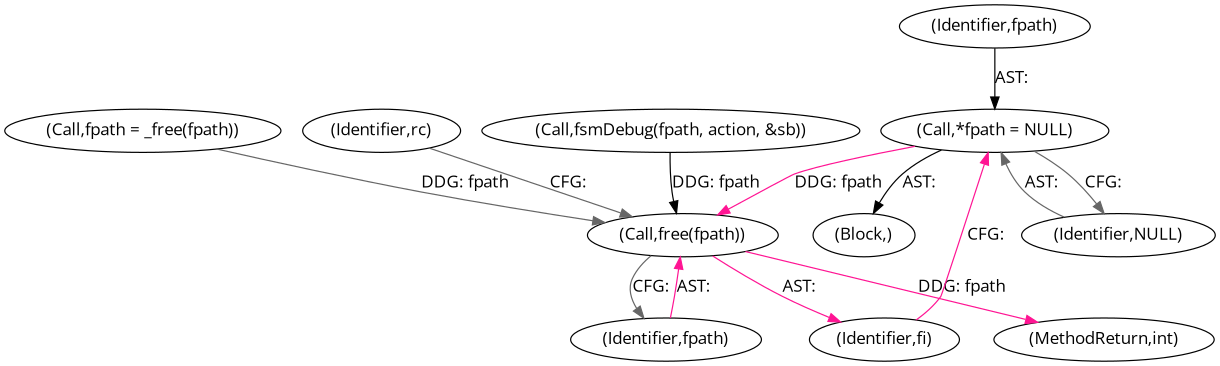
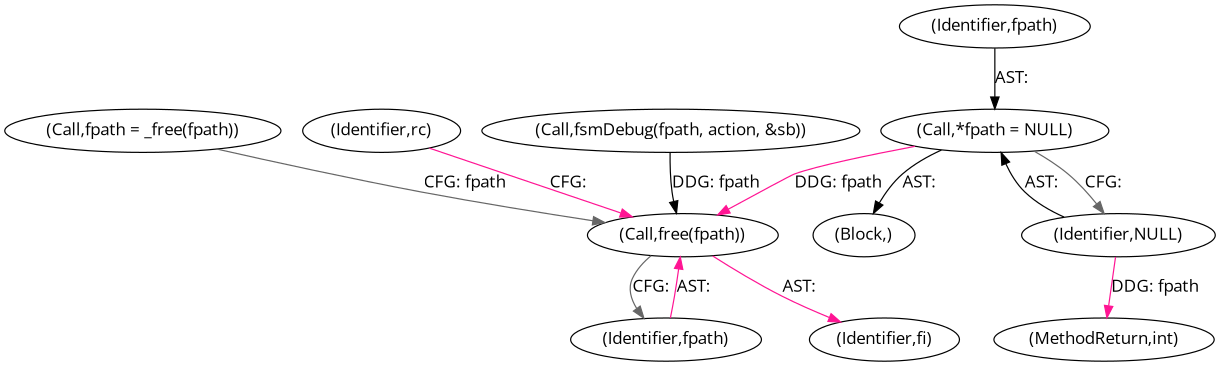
(525, 181) -> (525, 181)
(465, 183) -> (465, 183)
(1030, 196) -> (1030, 196)
(958, 247) -> none
(885, 285) -> (1112, 281)
